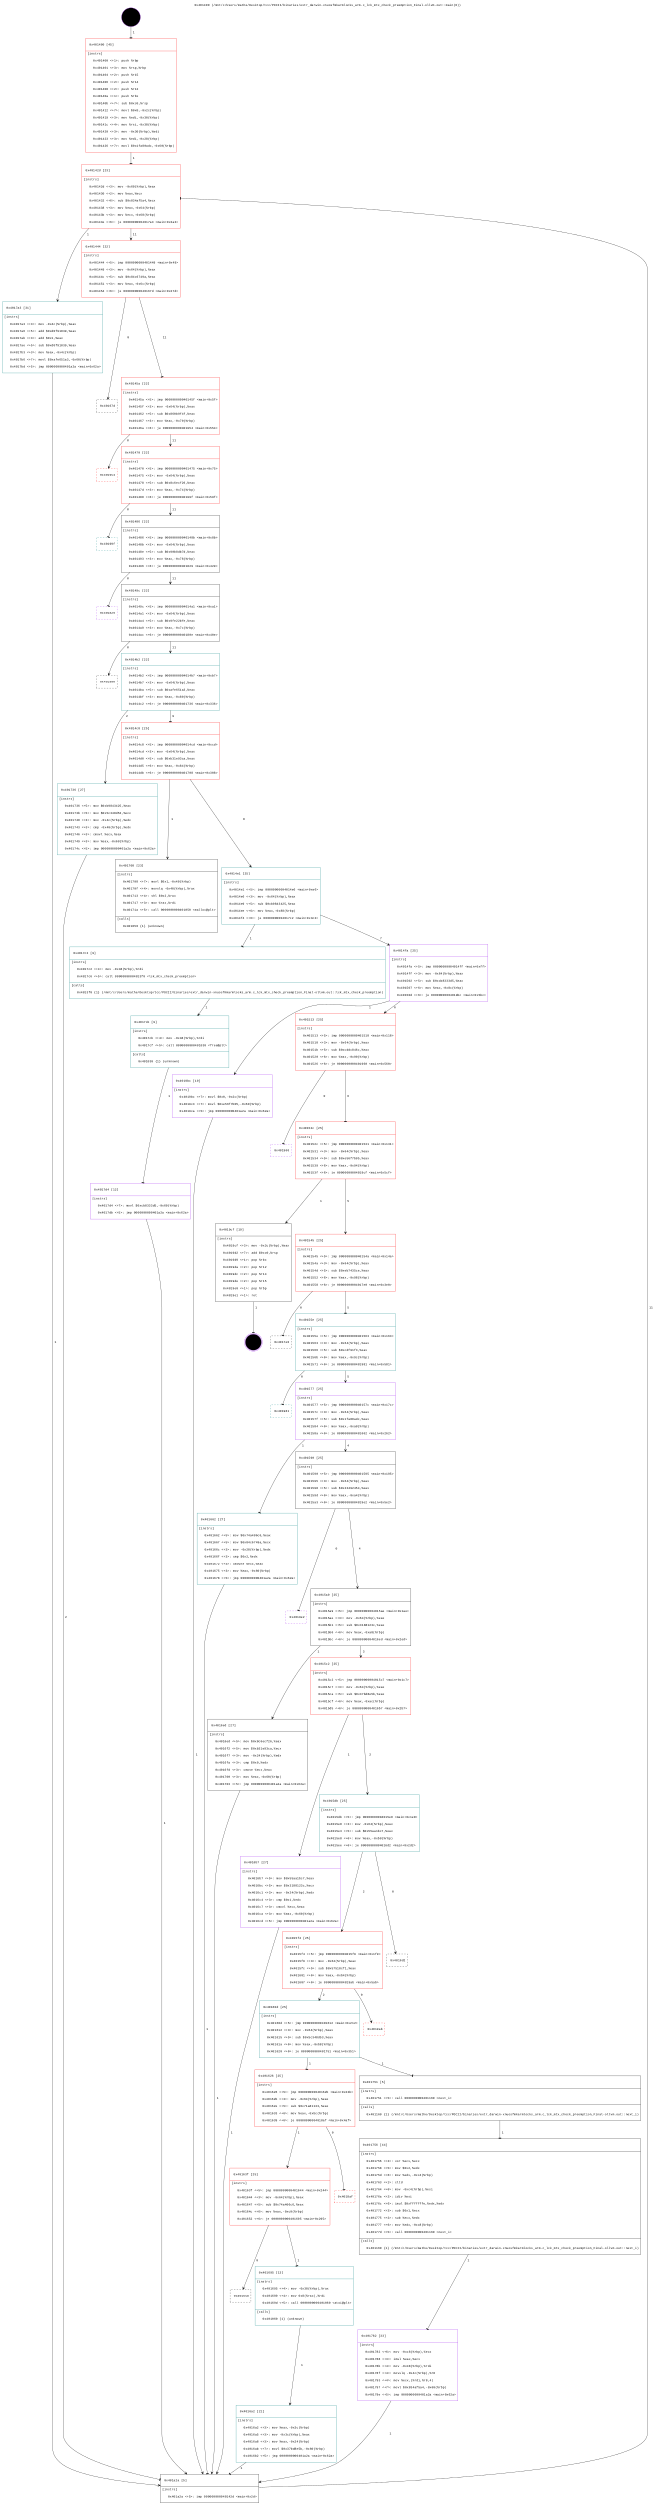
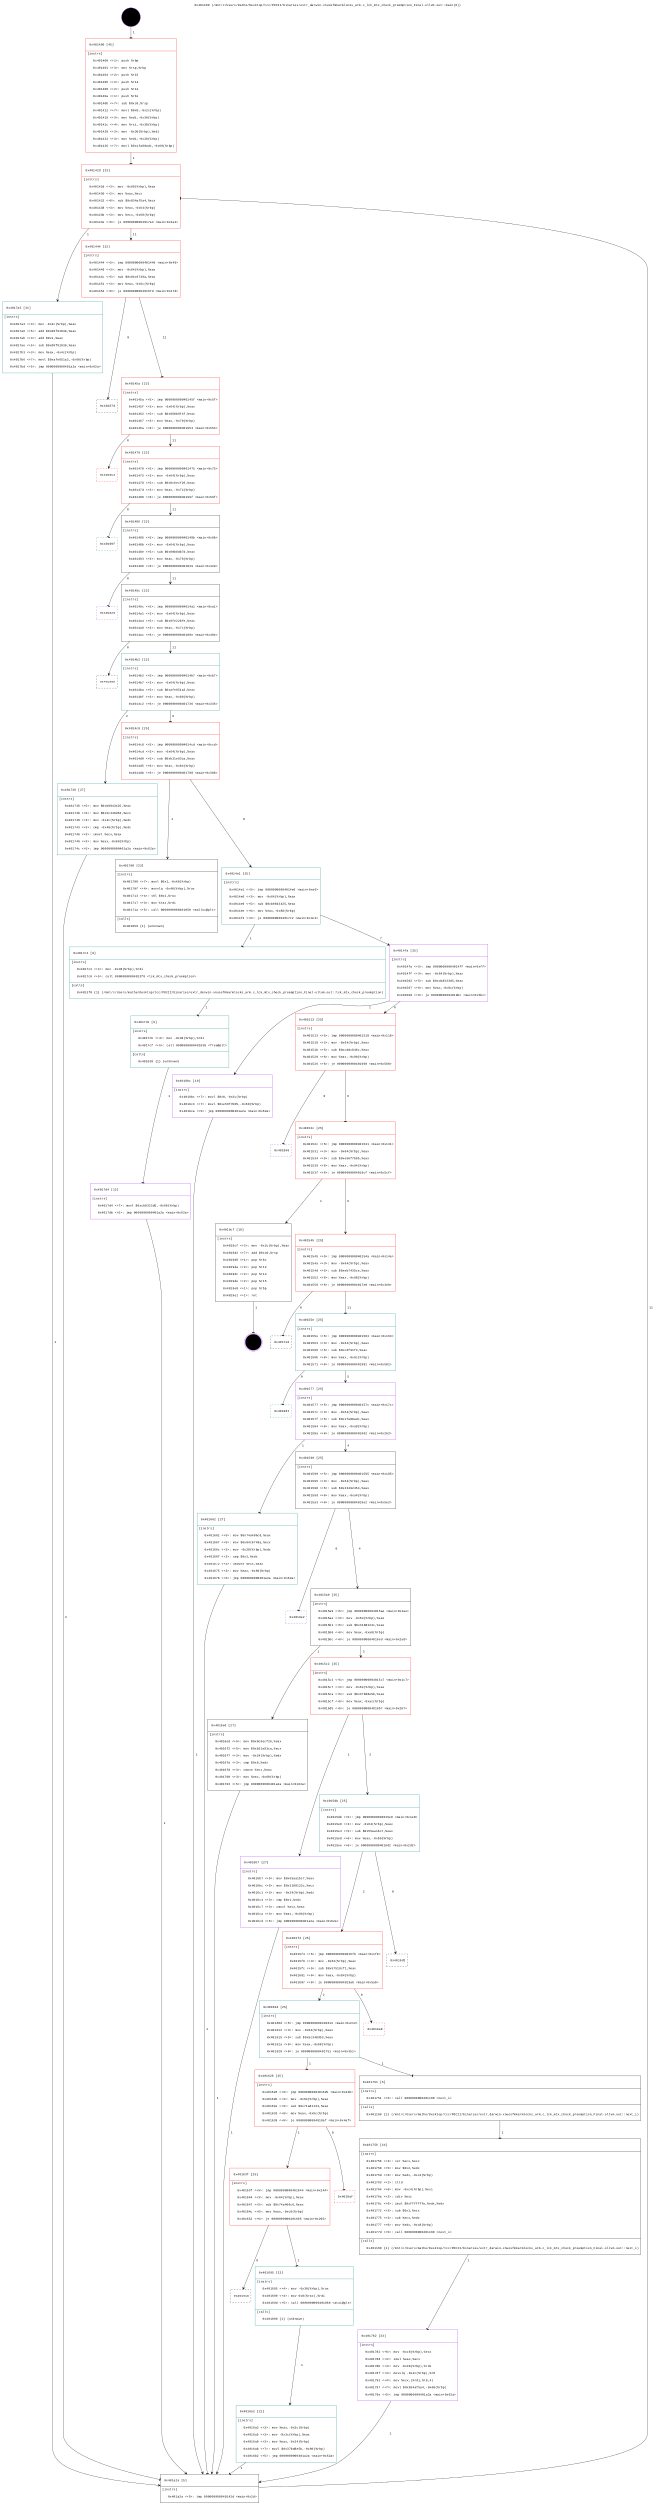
(204, 1006) -> (204, 1007)
(347, 1308) -> (348, 1308)
